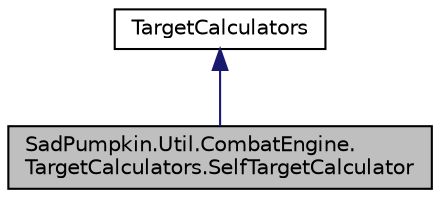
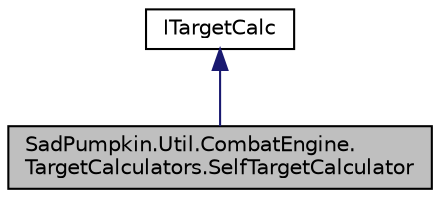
(220, 29) -> (220, 29)
